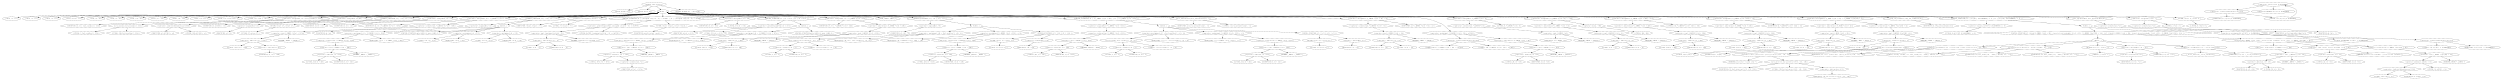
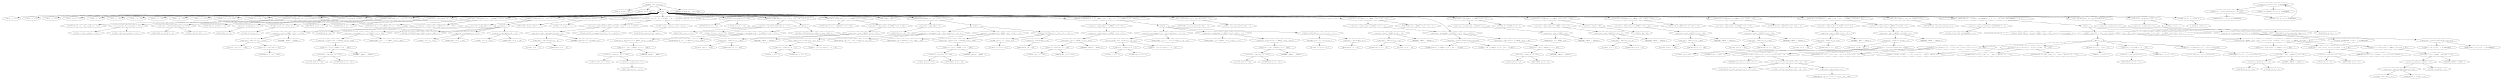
(1378, 29) -> (1409, 29)
